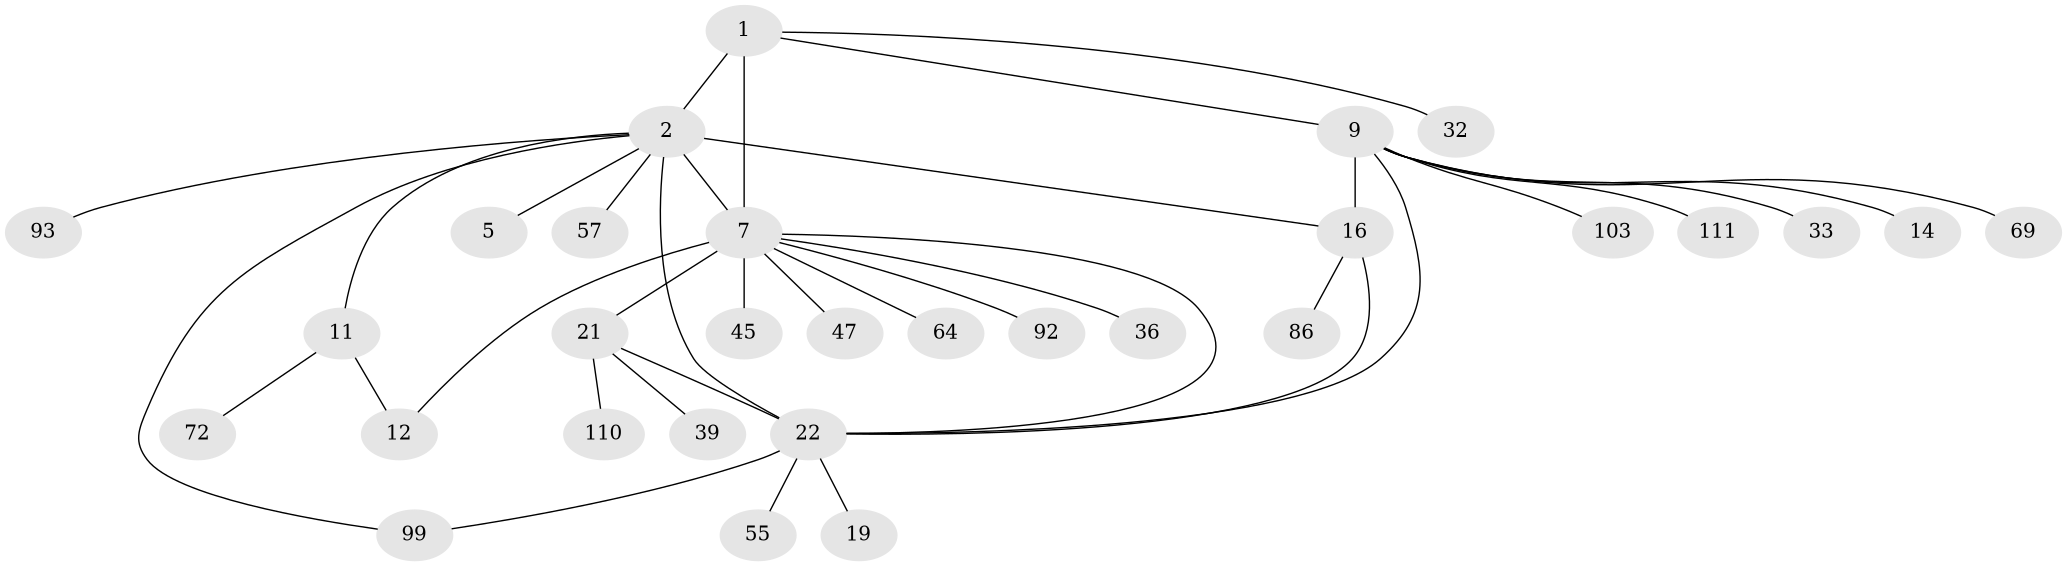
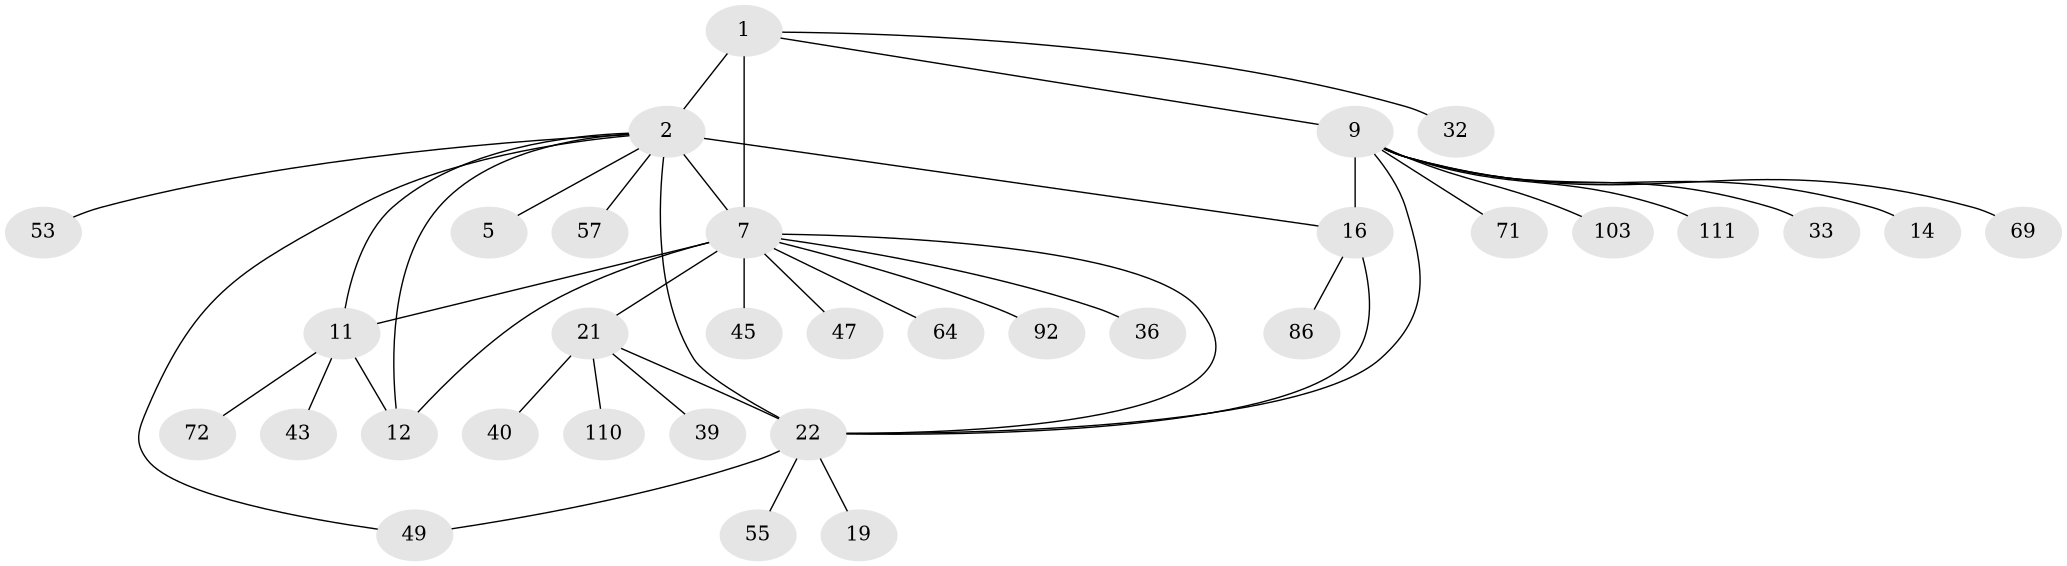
none -> (438, 208)
(43, 233) -> (43, 233)
none -> (1509, 233)
none -> (543, 283)
none -> (298, 434)
none -> (500, 434)
(415, 535) -> (415, 535)
